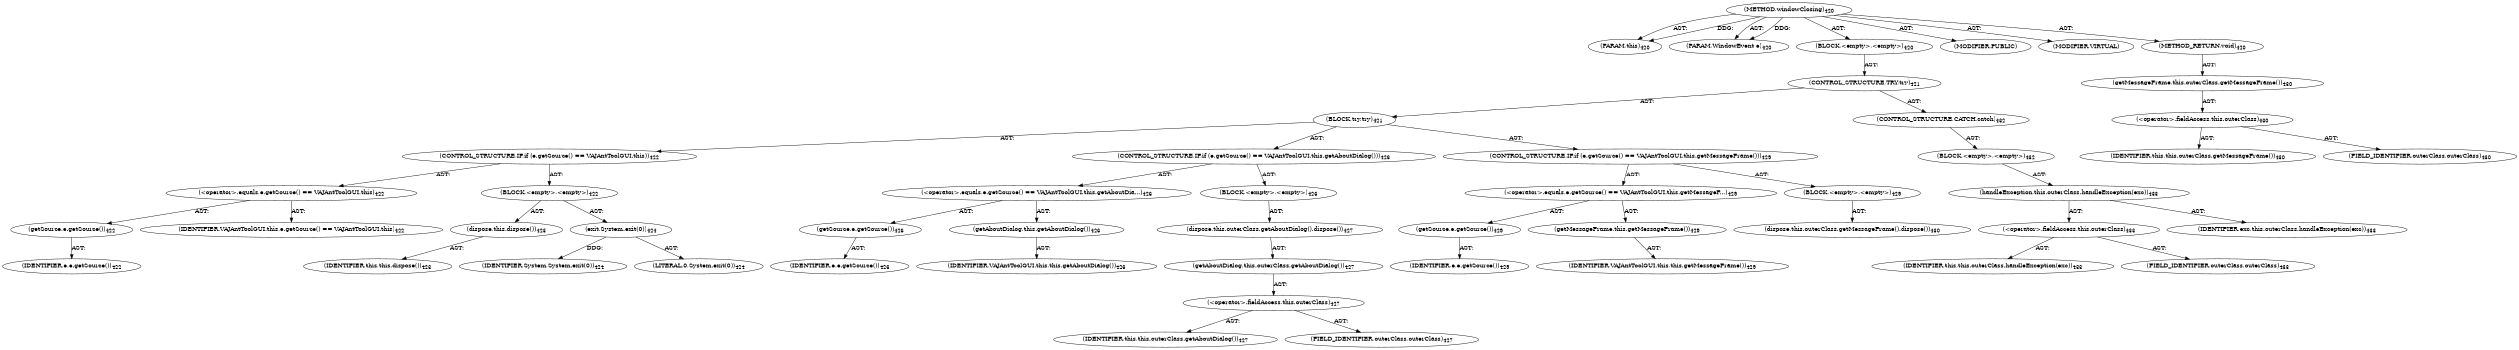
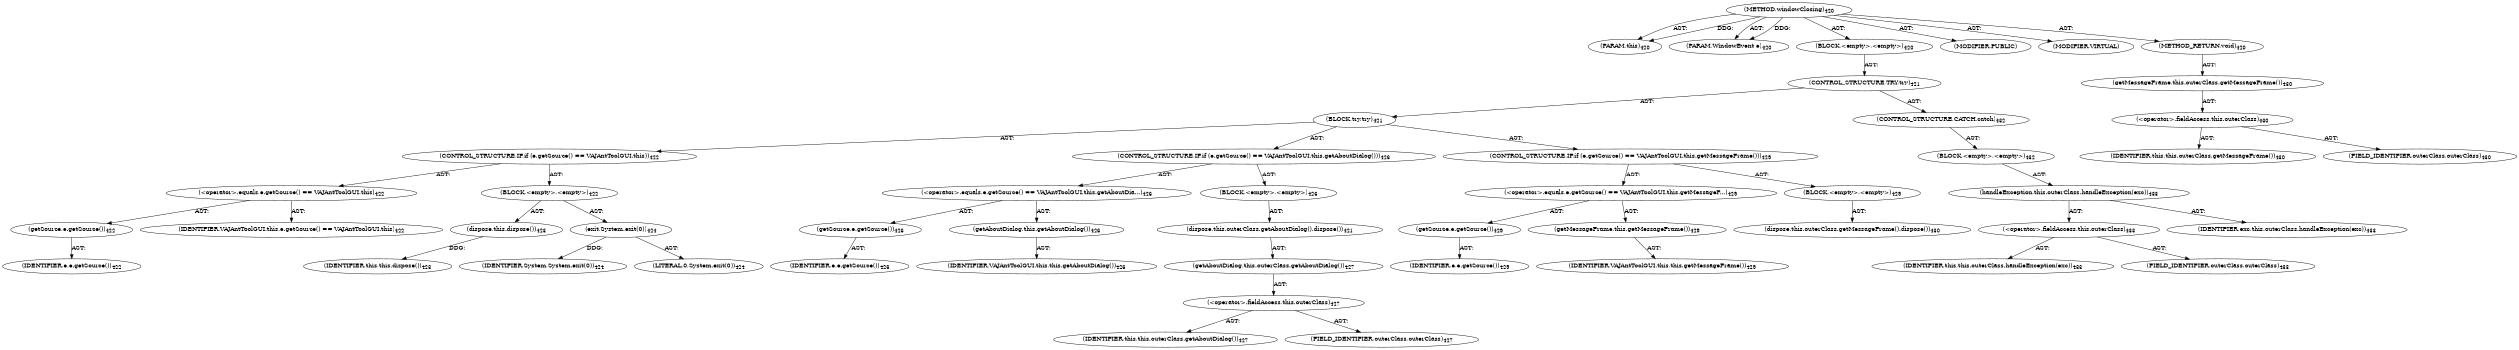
(1348, 229) -> (1348, 229)
(458, 248) -> (458, 248)
